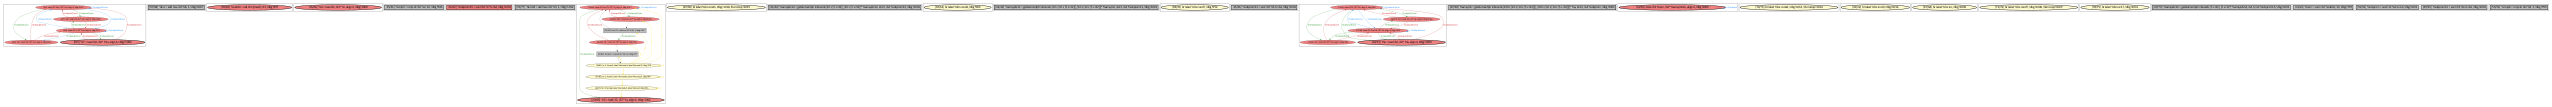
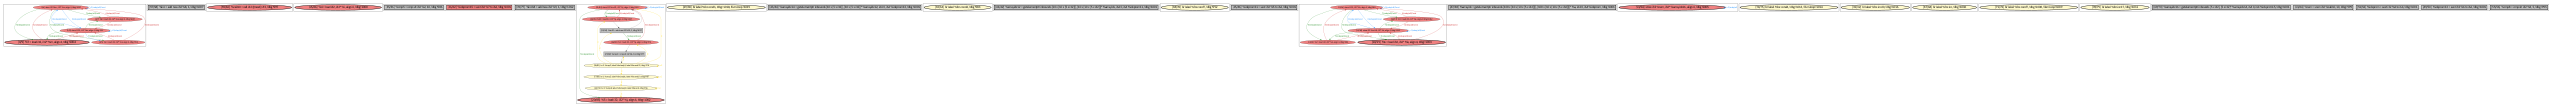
none -> (17, 22)
